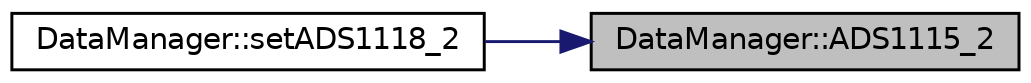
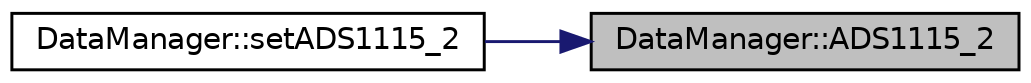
(248, 42) -> (248, 42)
